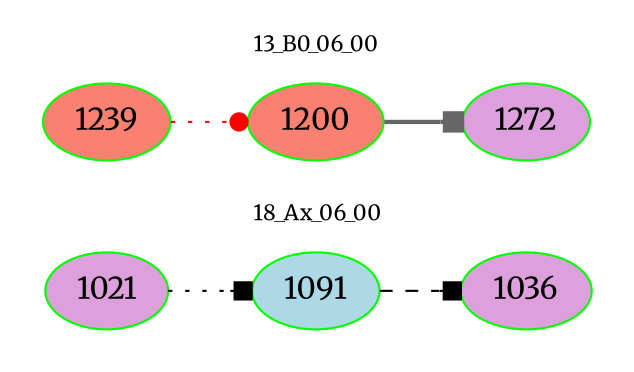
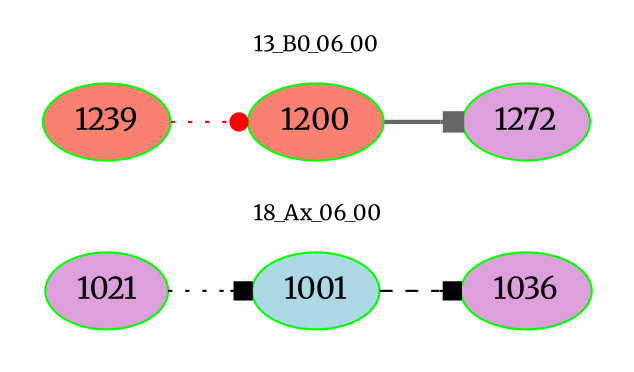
(316, 291) -> (316, 291)
